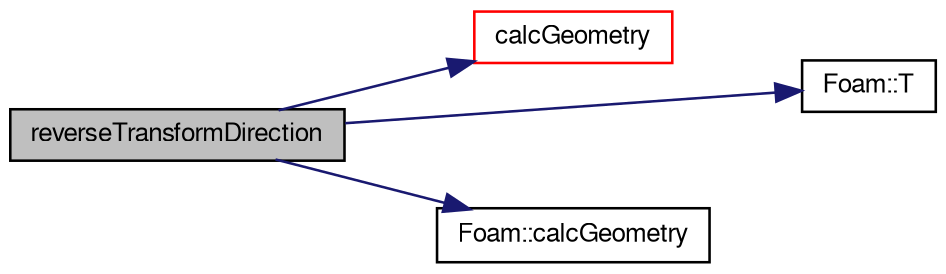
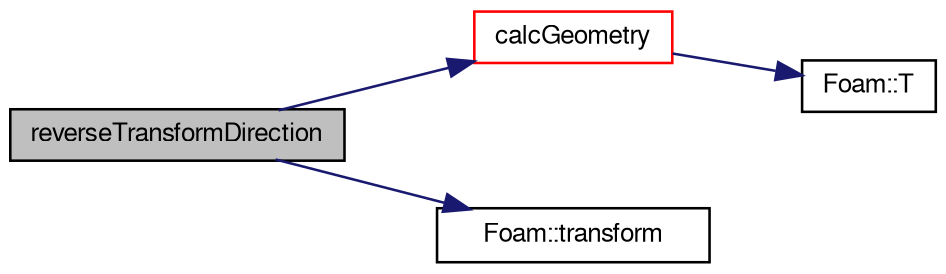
(560, 108) -> (724, 62)
(573, 235) -> (573, 235)
